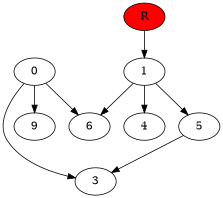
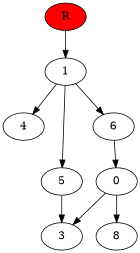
(59, 96) -> (115, 150)
(35, 127) -> (117, 236)
